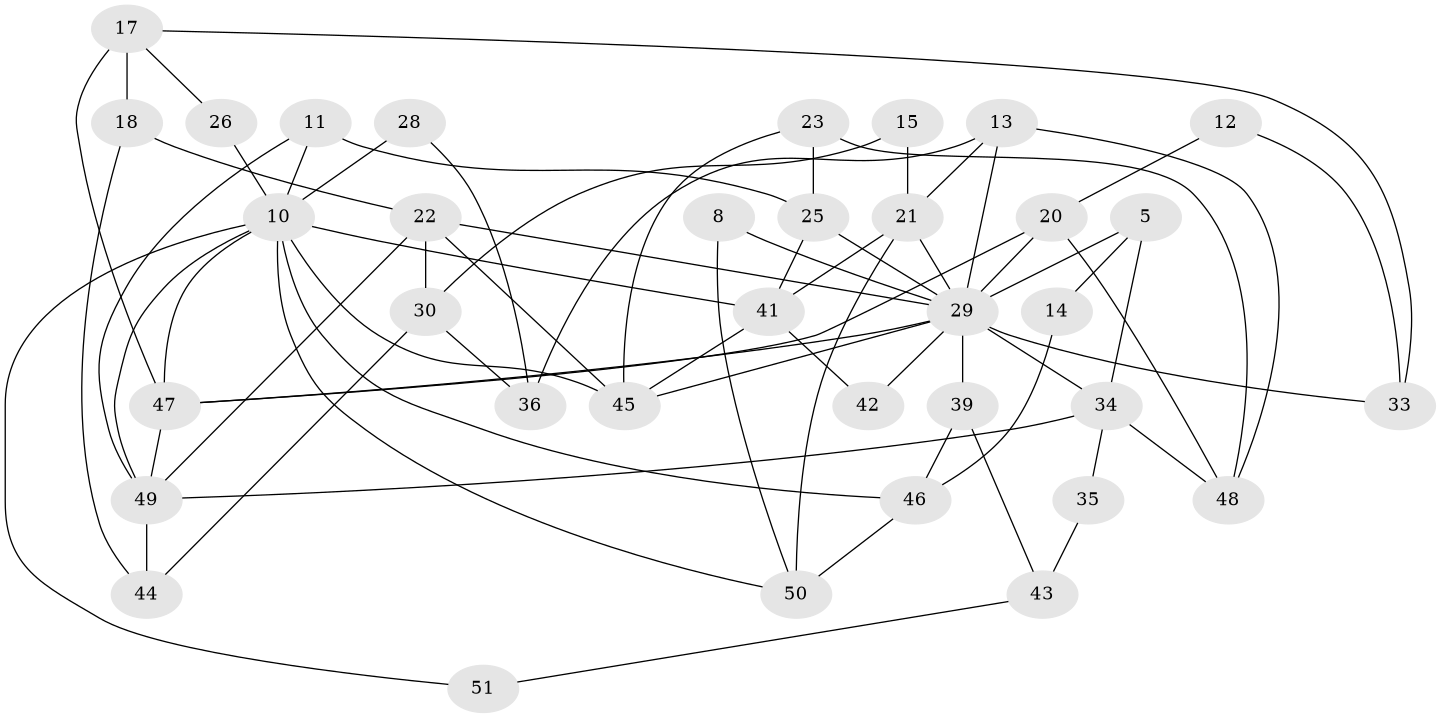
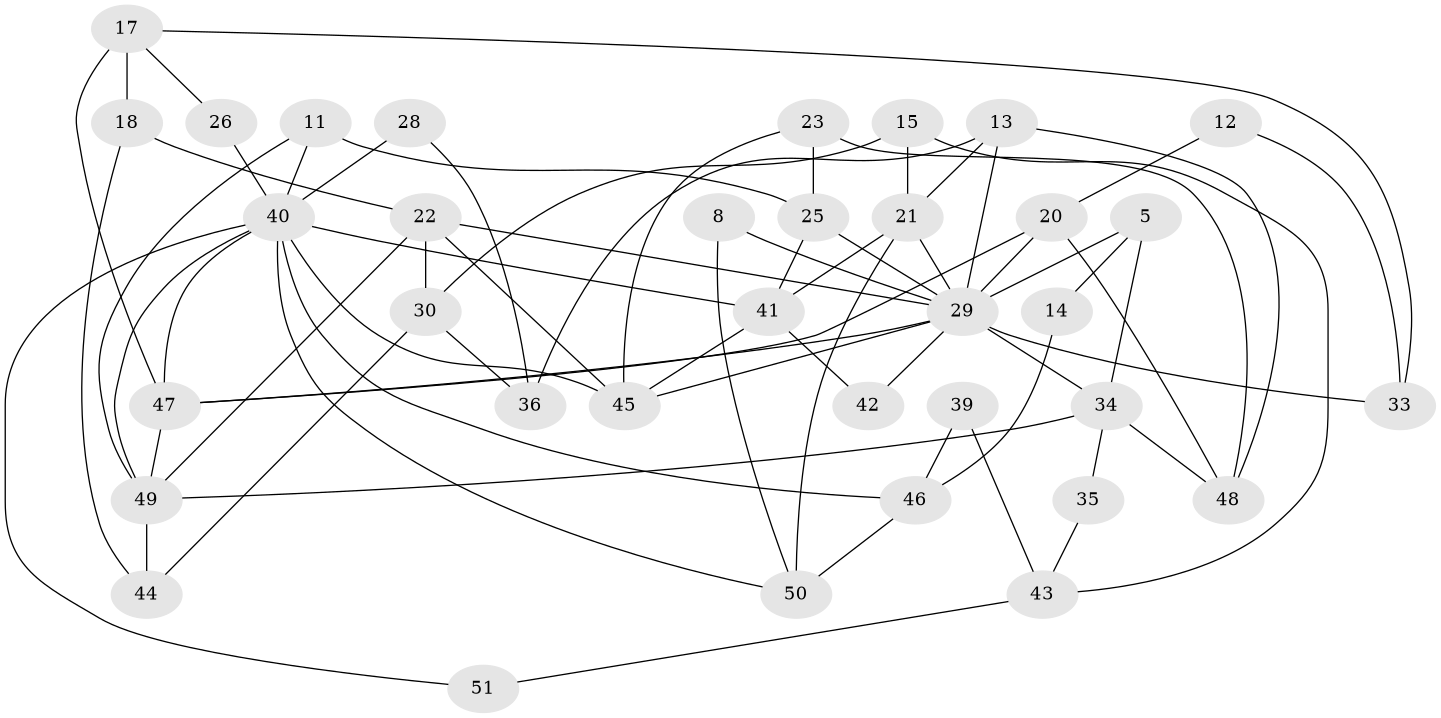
(279, 217) -> (279, 217)
none -> (1327, 299)
(963, 359) -> none
